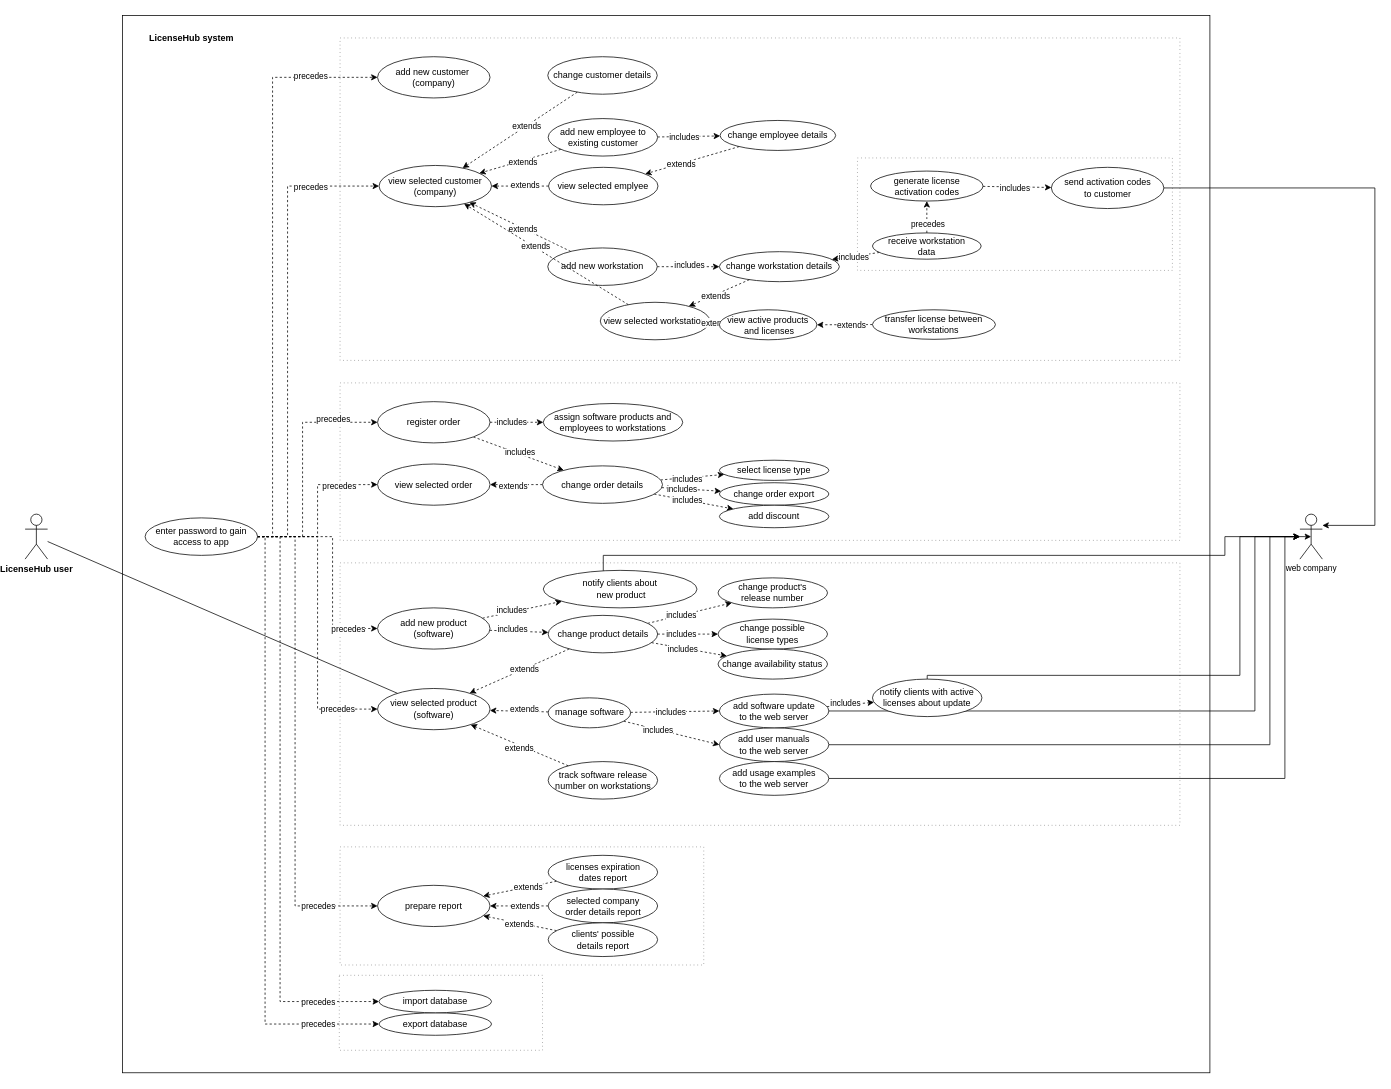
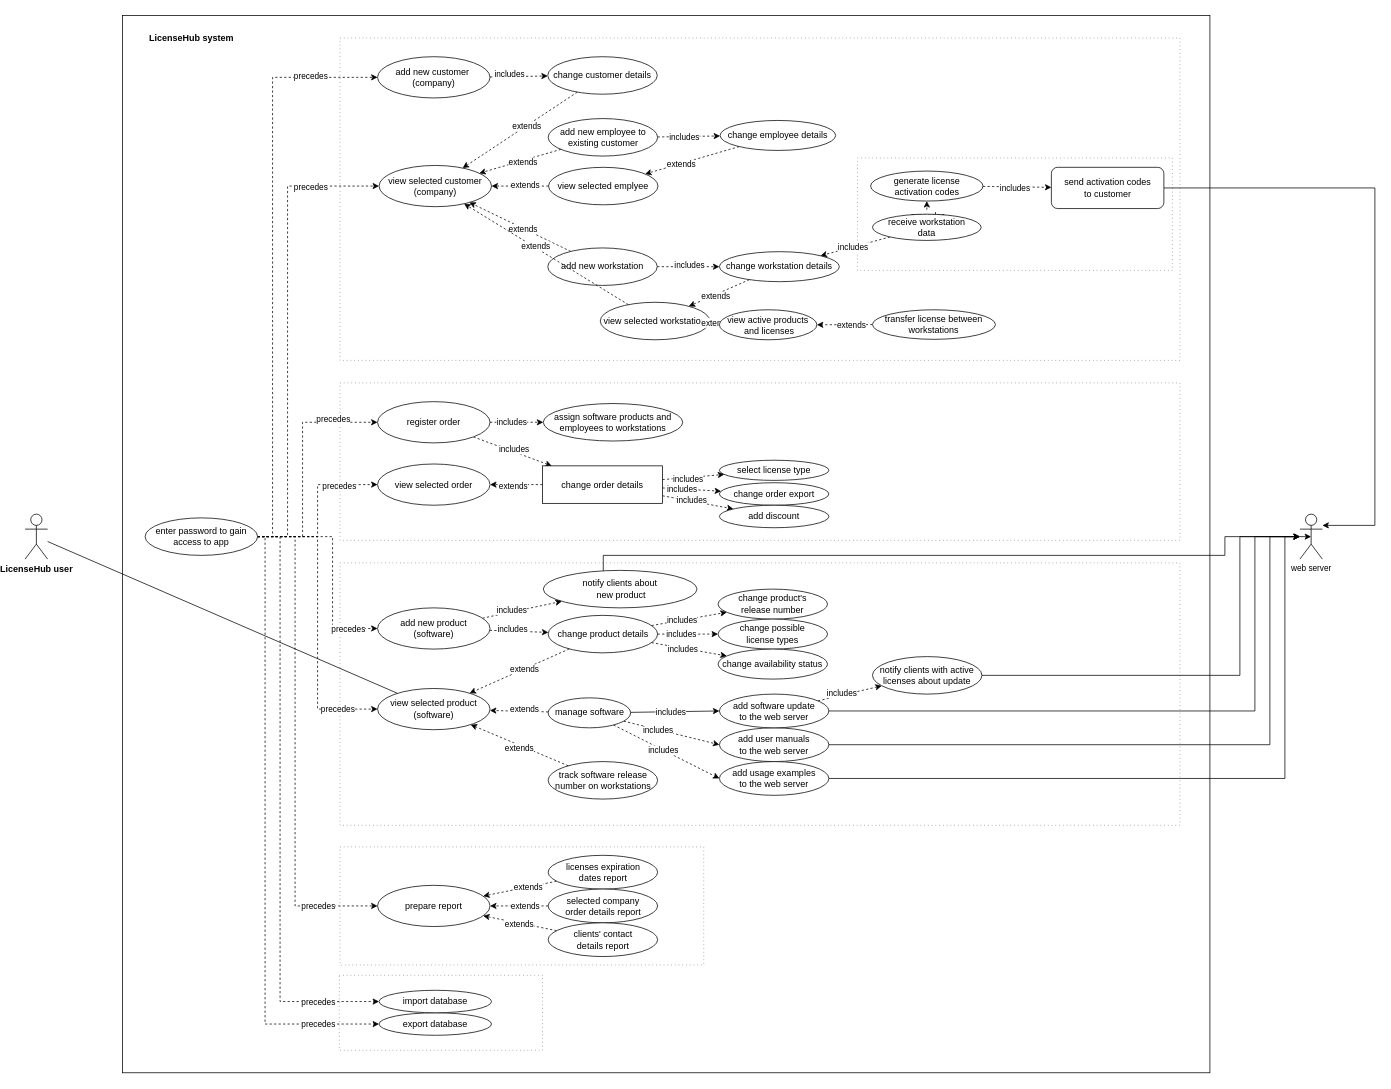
none -> (518, 76)
(1108, 188) -> (1108, 188)
(927, 246) -> (927, 227)
(603, 485) -> (603, 485)
(1312, 569) -> (1312, 569)
(773, 593) -> (773, 604)
(927, 698) -> (927, 675)
(698, 711) -> (698, 711)
none -> (664, 750)
(603, 940) -> (603, 940)
